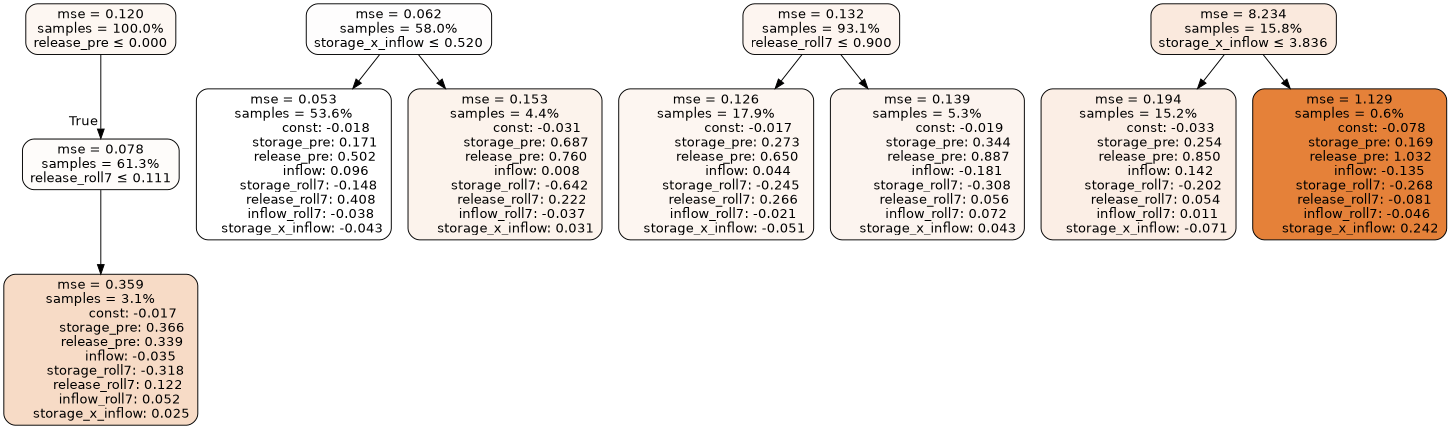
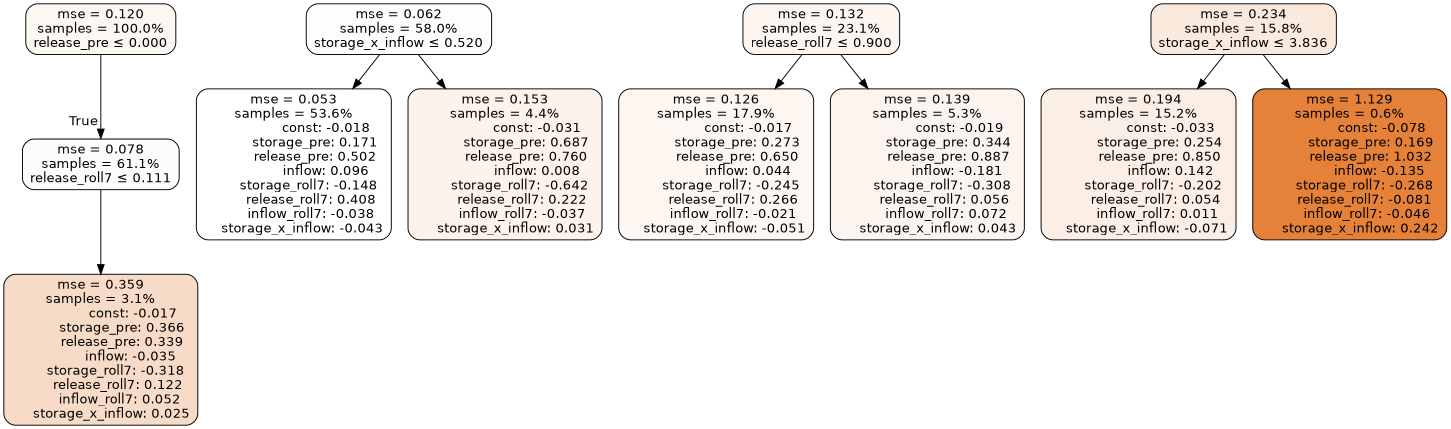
(821, 29) -> (821, 29)
(1244, 29) -> (1244, 29)
(101, 164) -> (101, 164)
